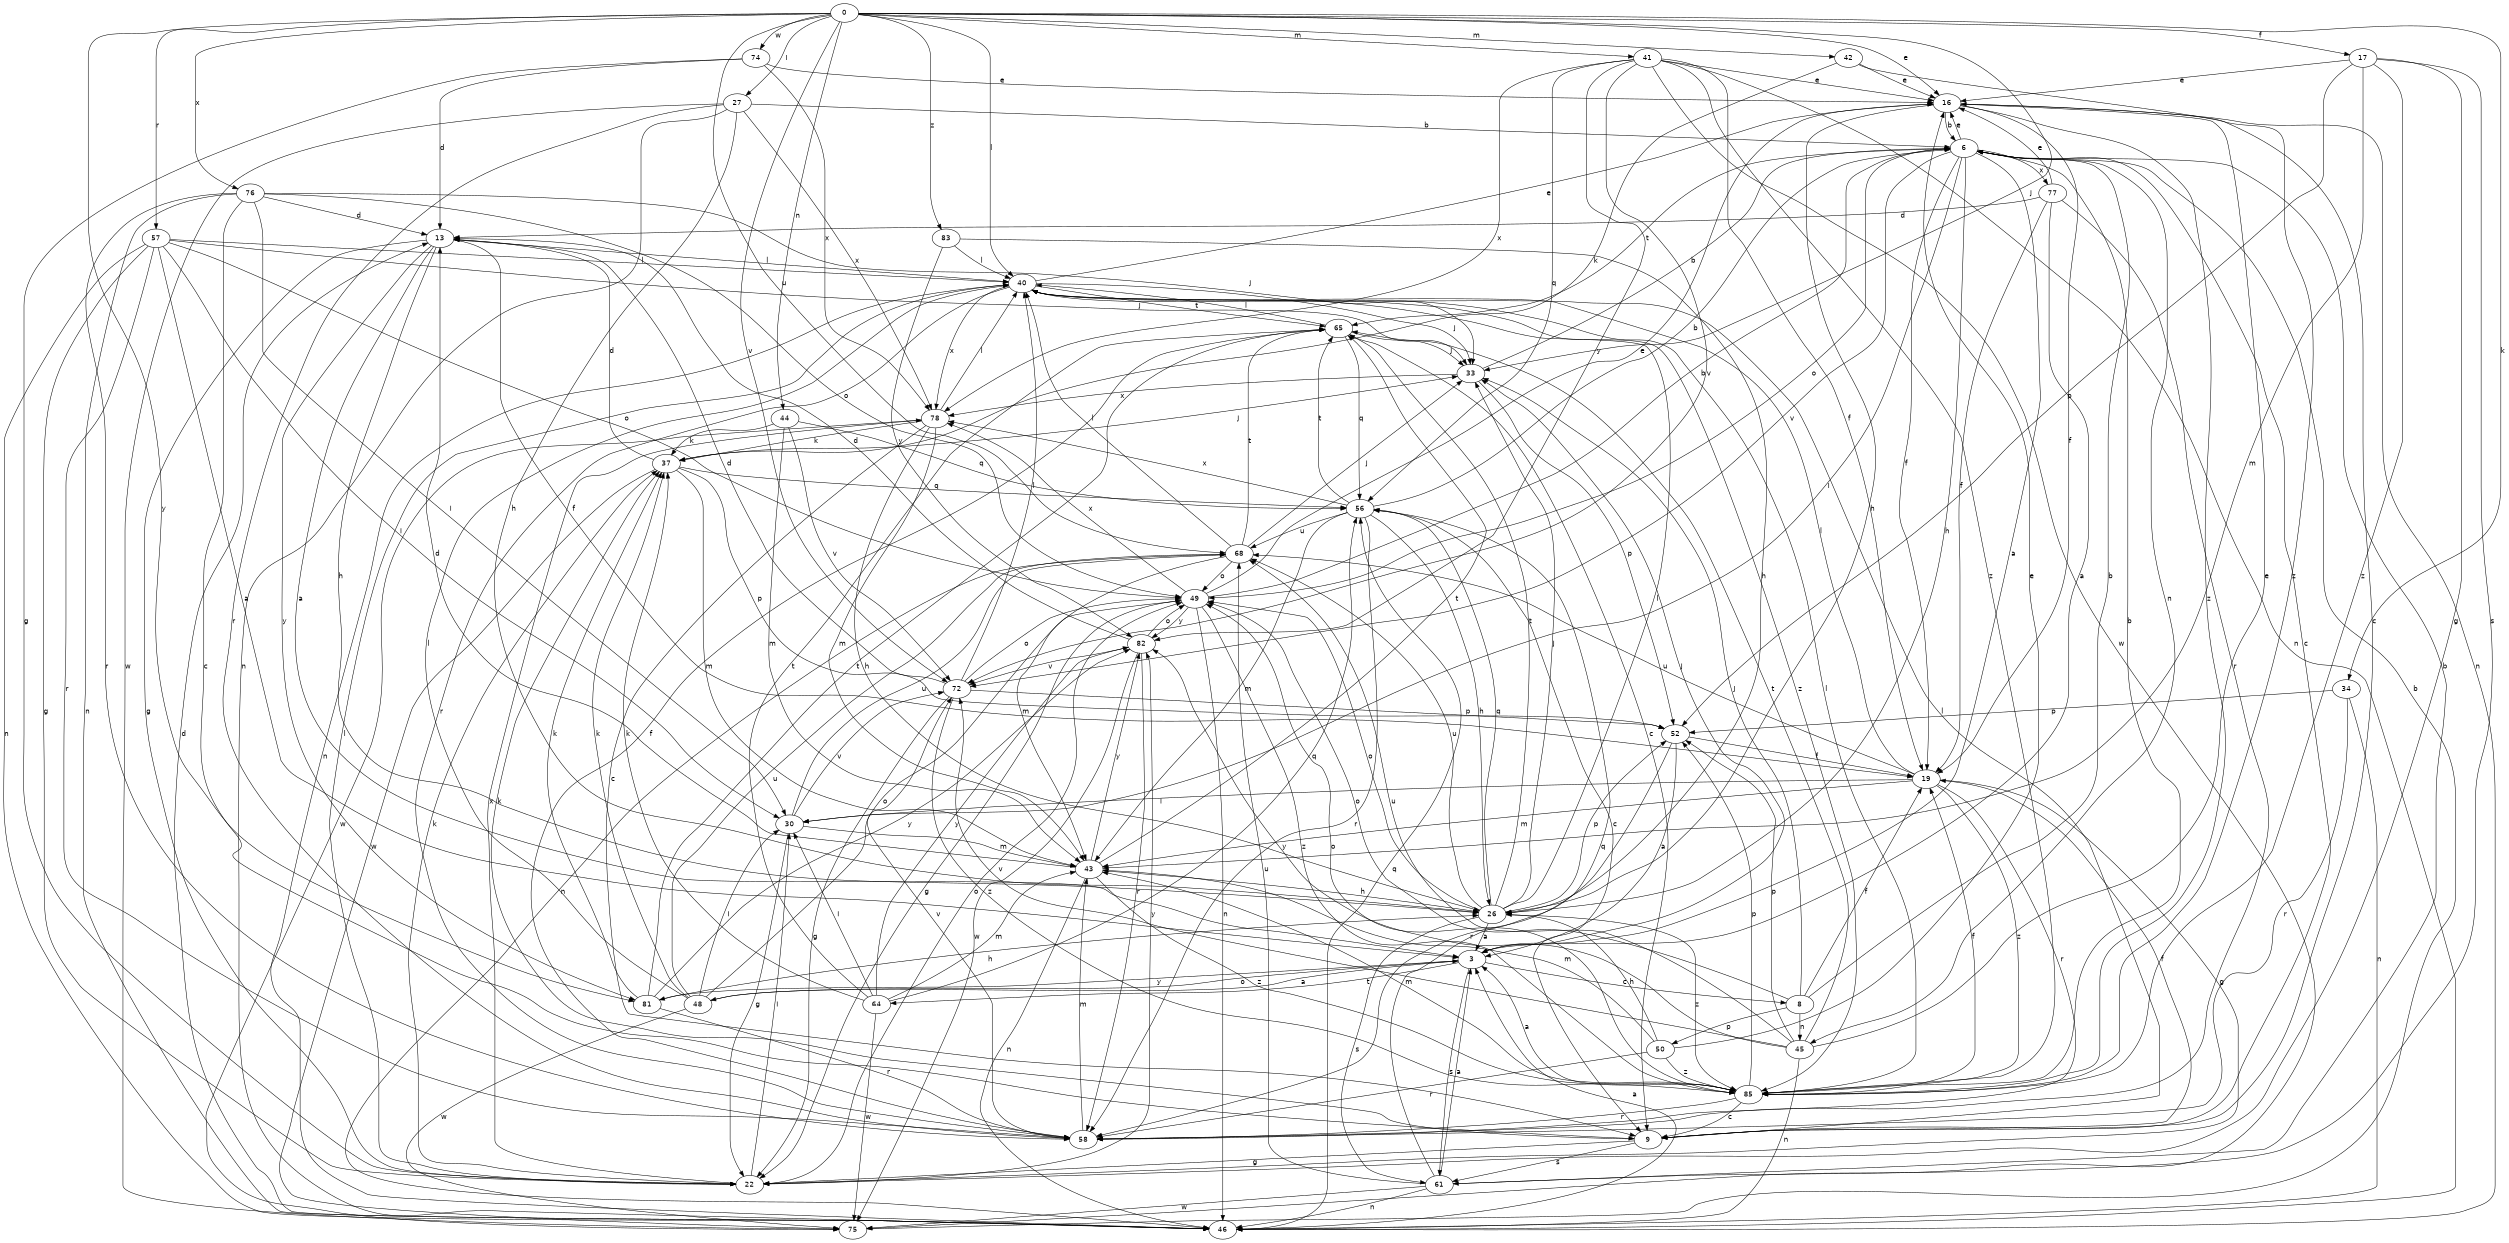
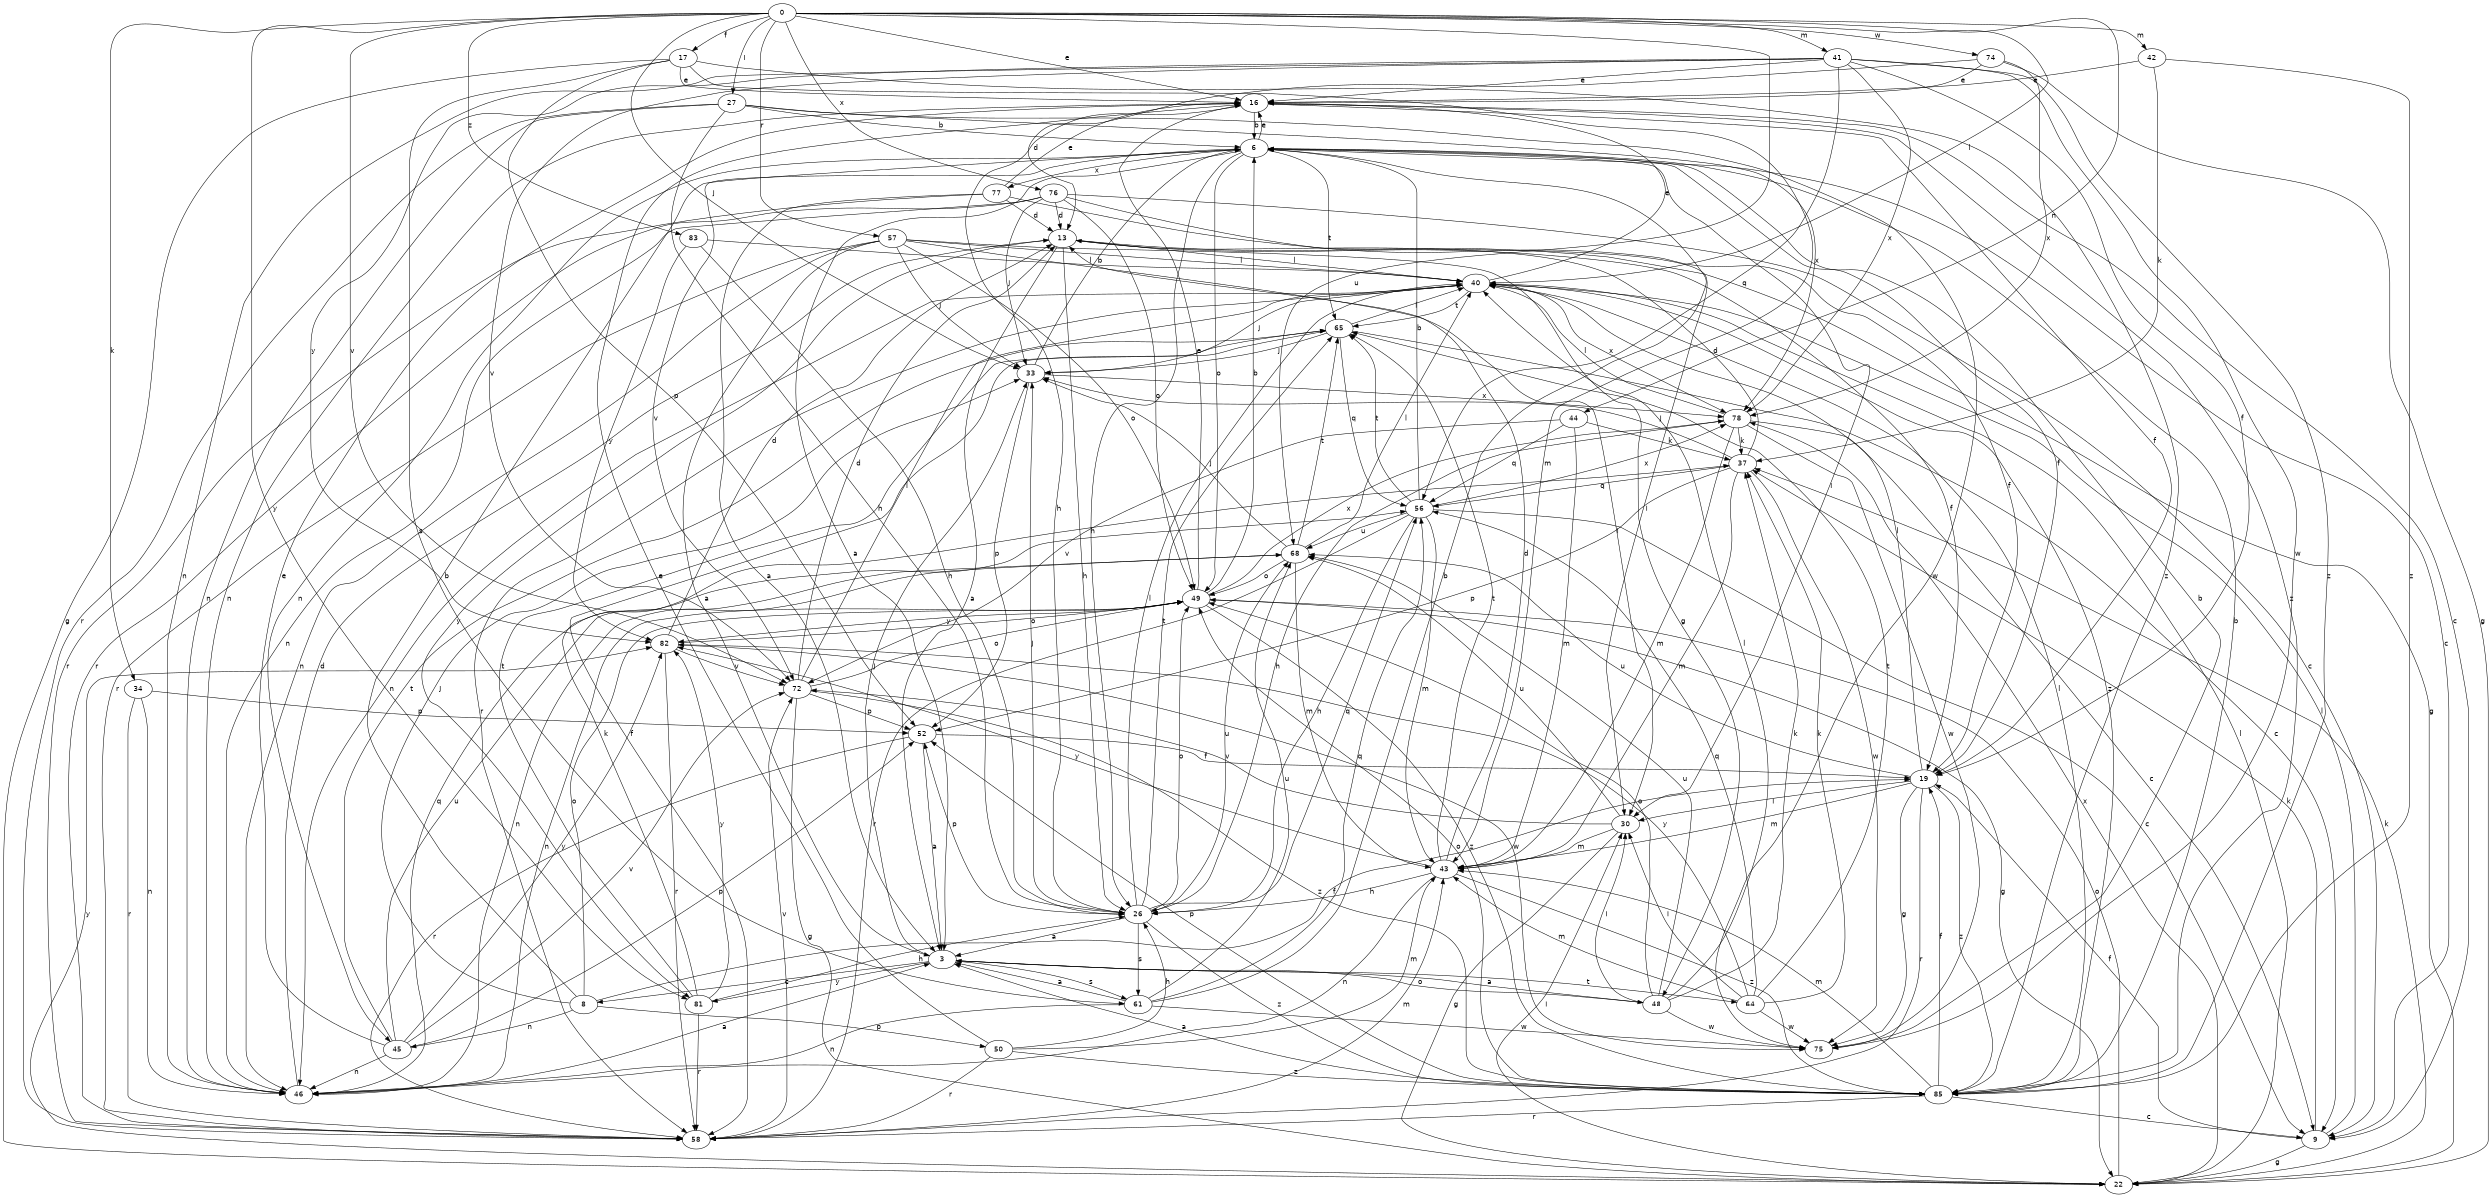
(1223, 911) -> (600, 672)
(59, 957) -> (1572, 357)
(1750, 1151) -> (1903, 934)
(1546, 1162) -> none
